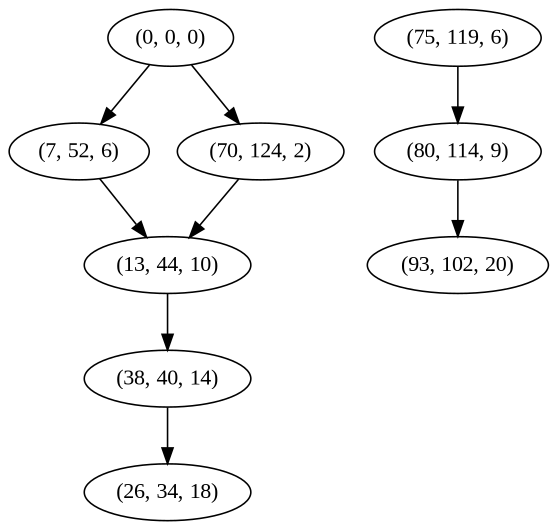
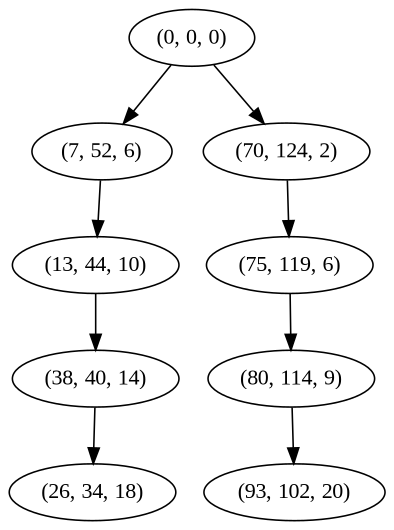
(219, 202) -> (288, 201)
